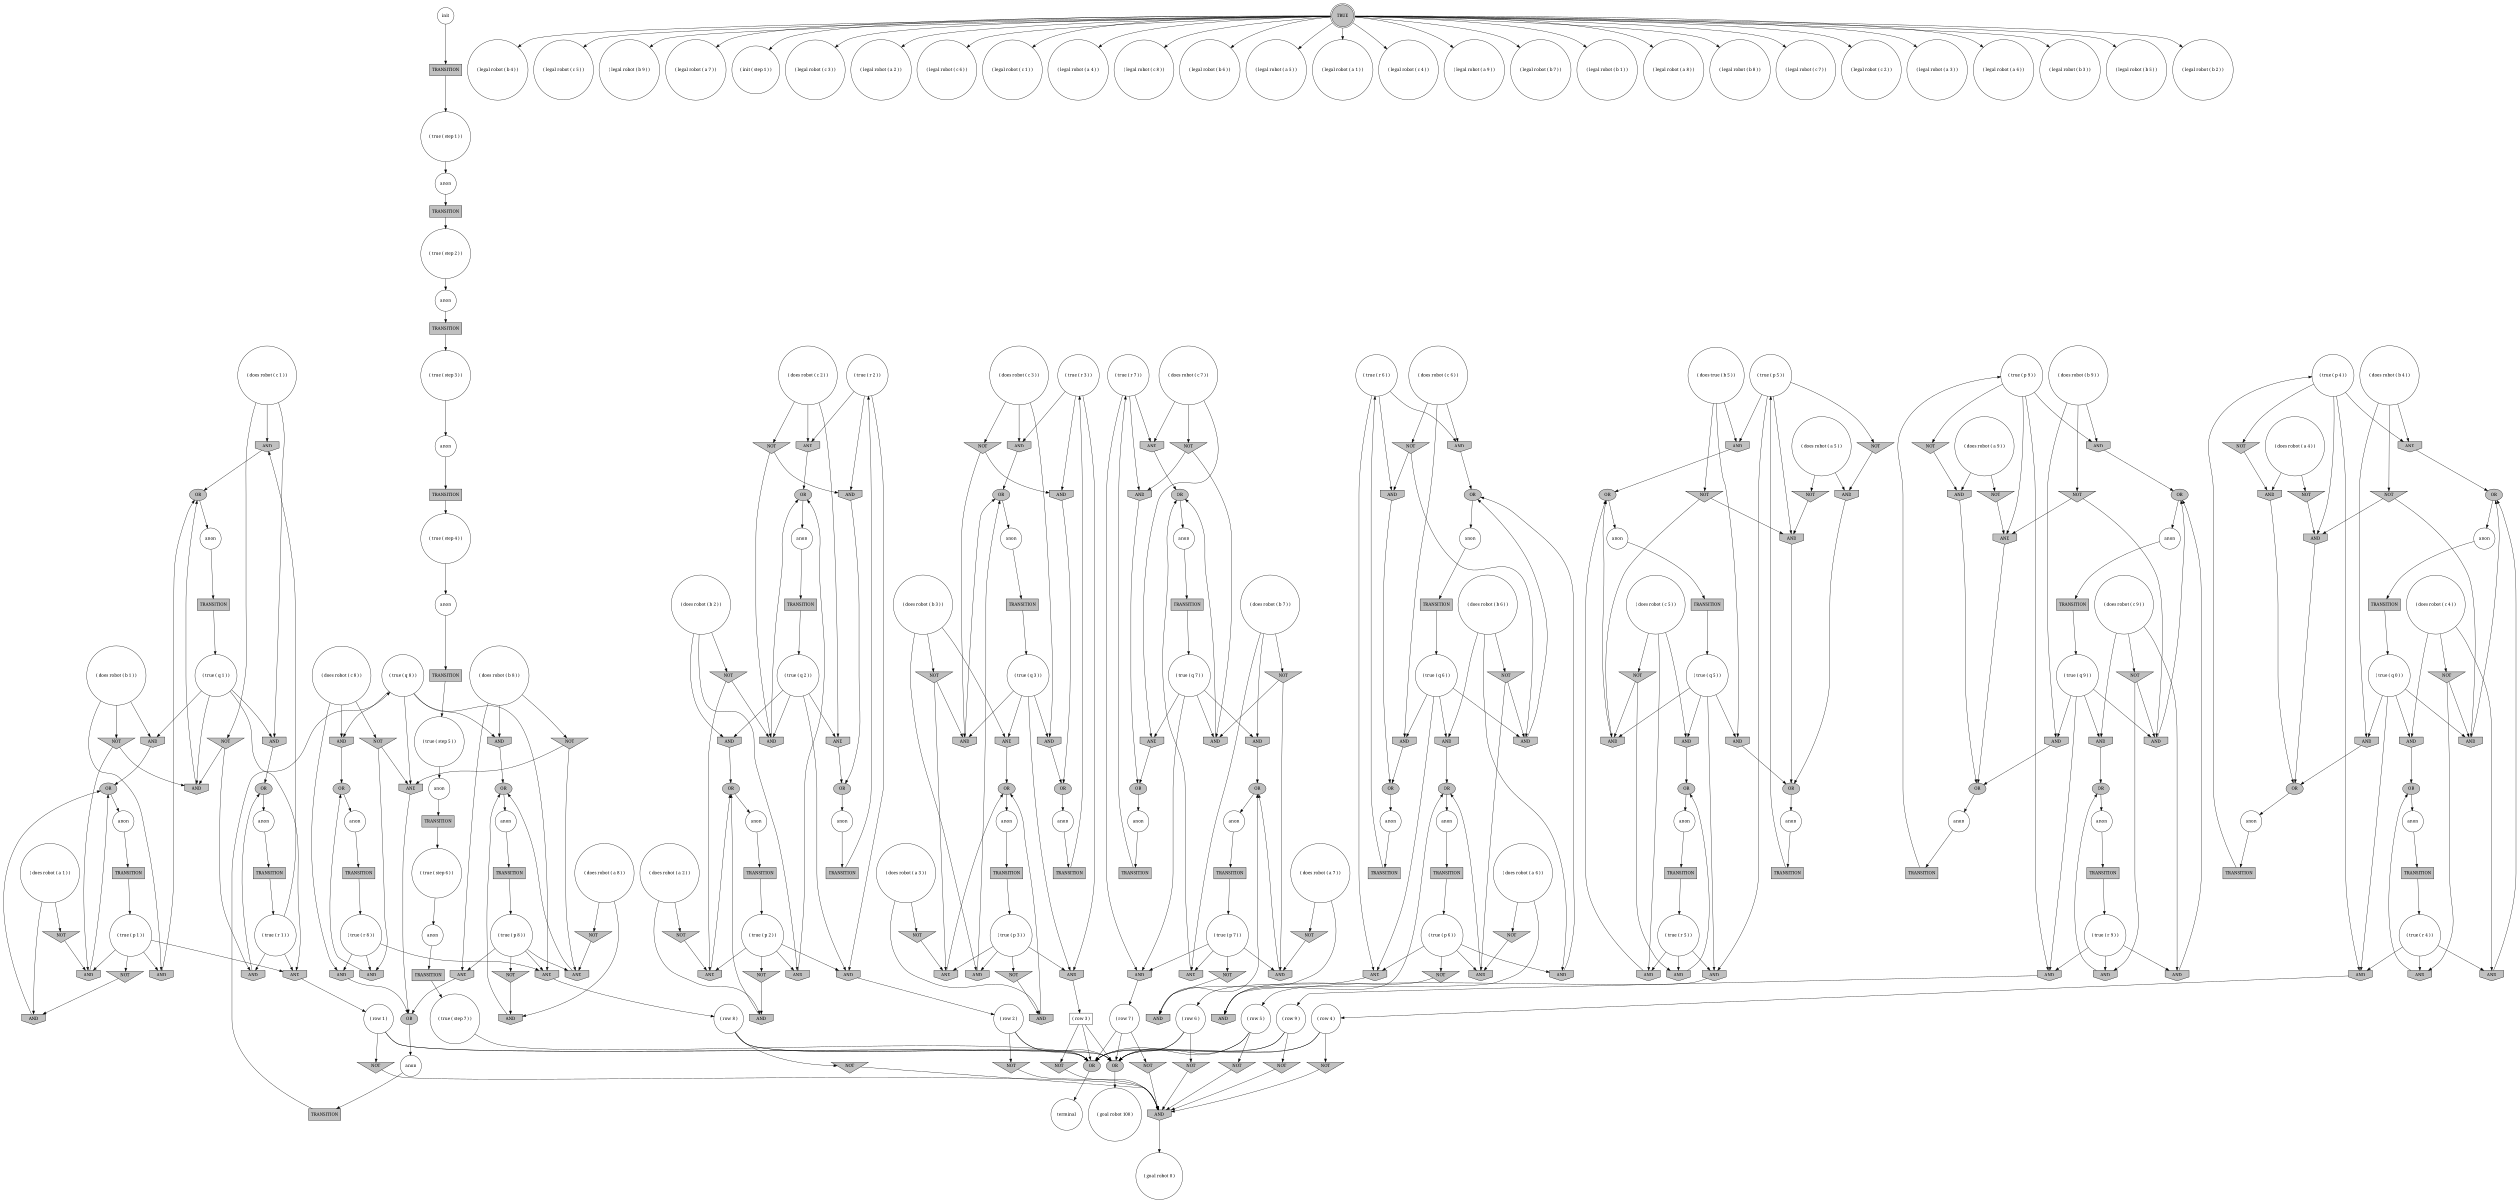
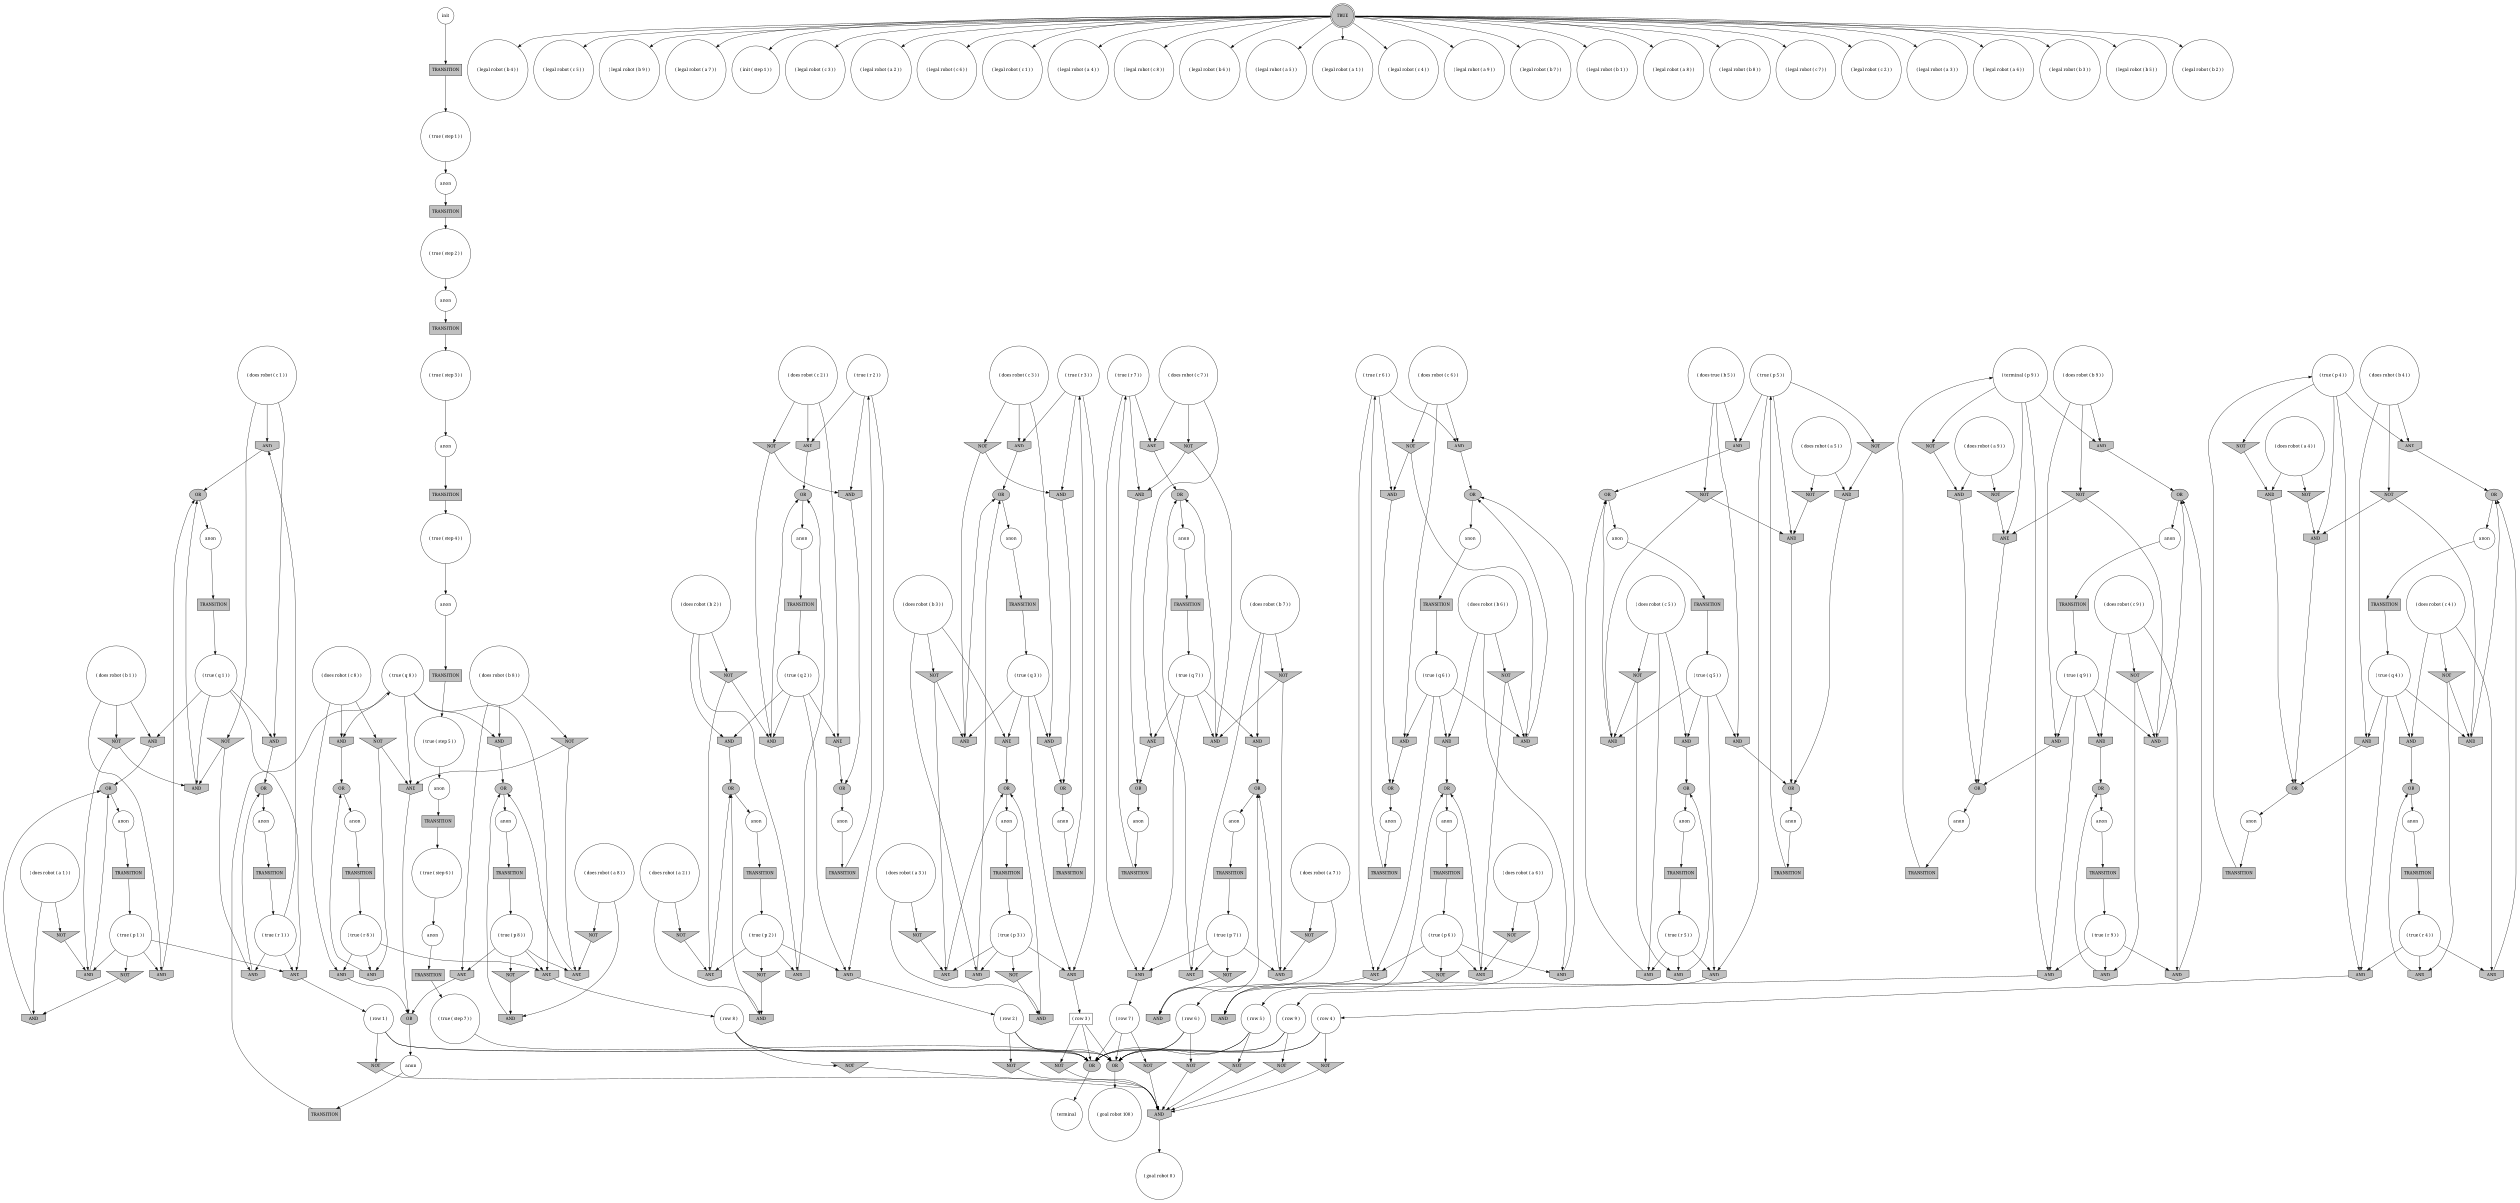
(2022, 375) -> (2020, 375)
(2389, 676) -> (2389, 676)
